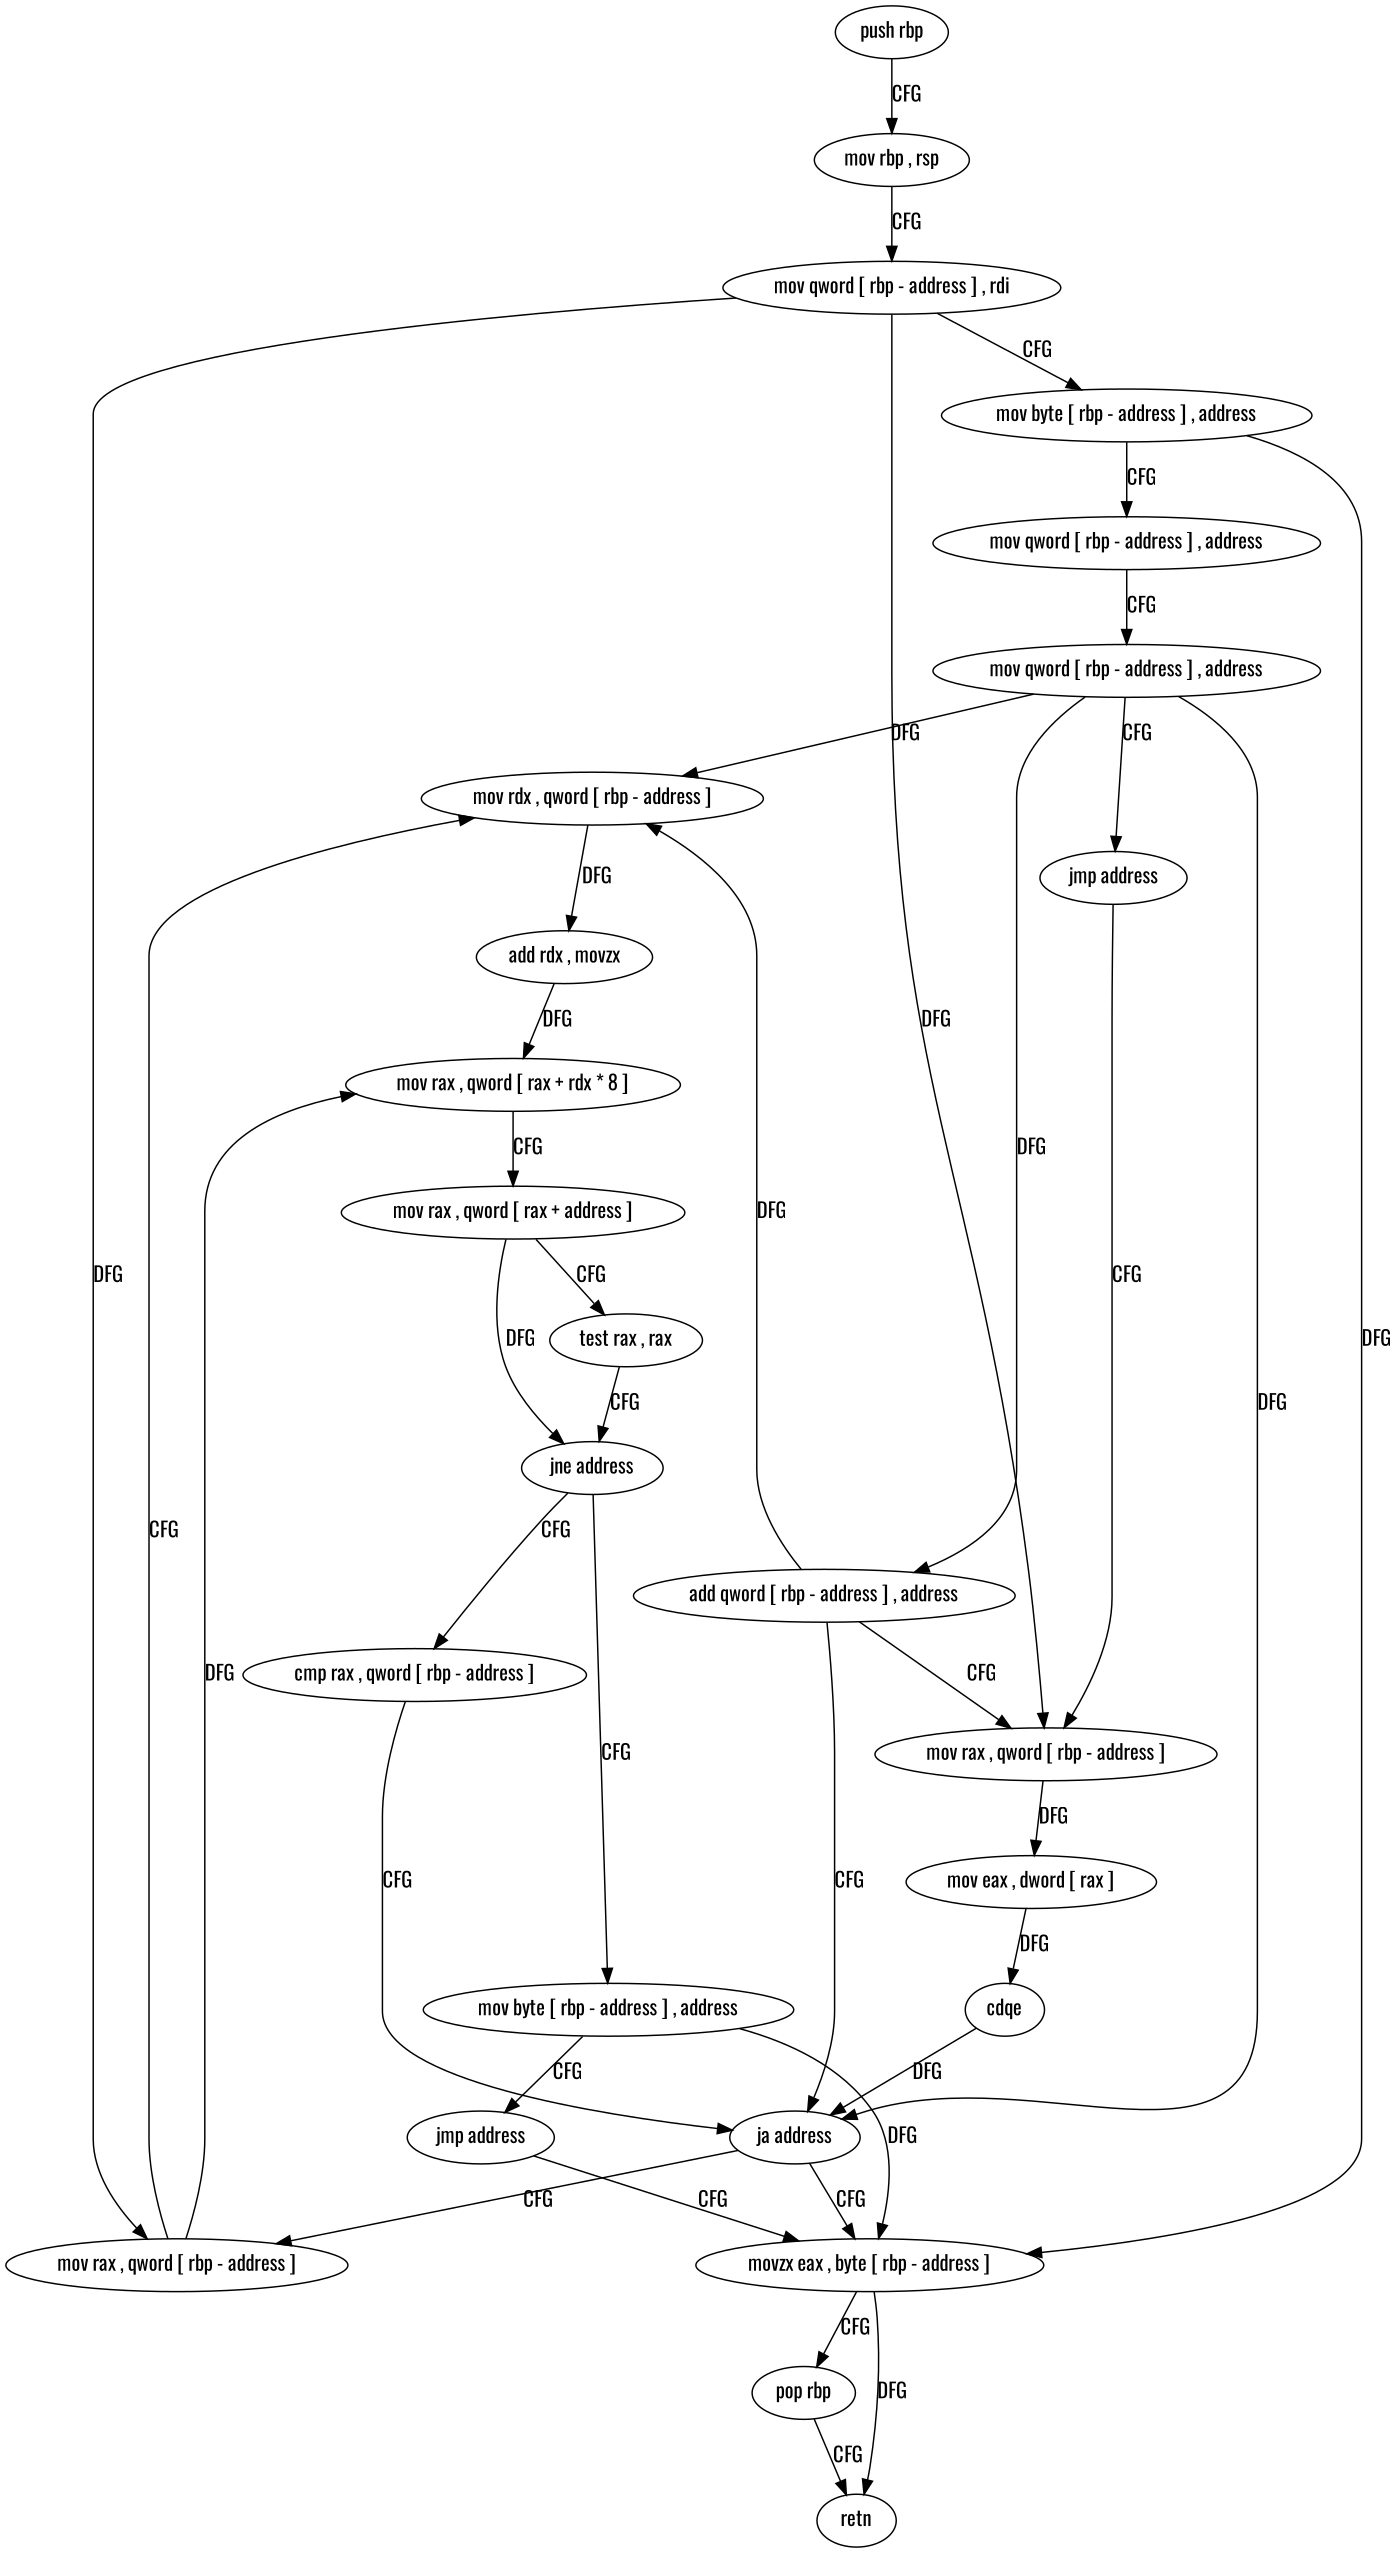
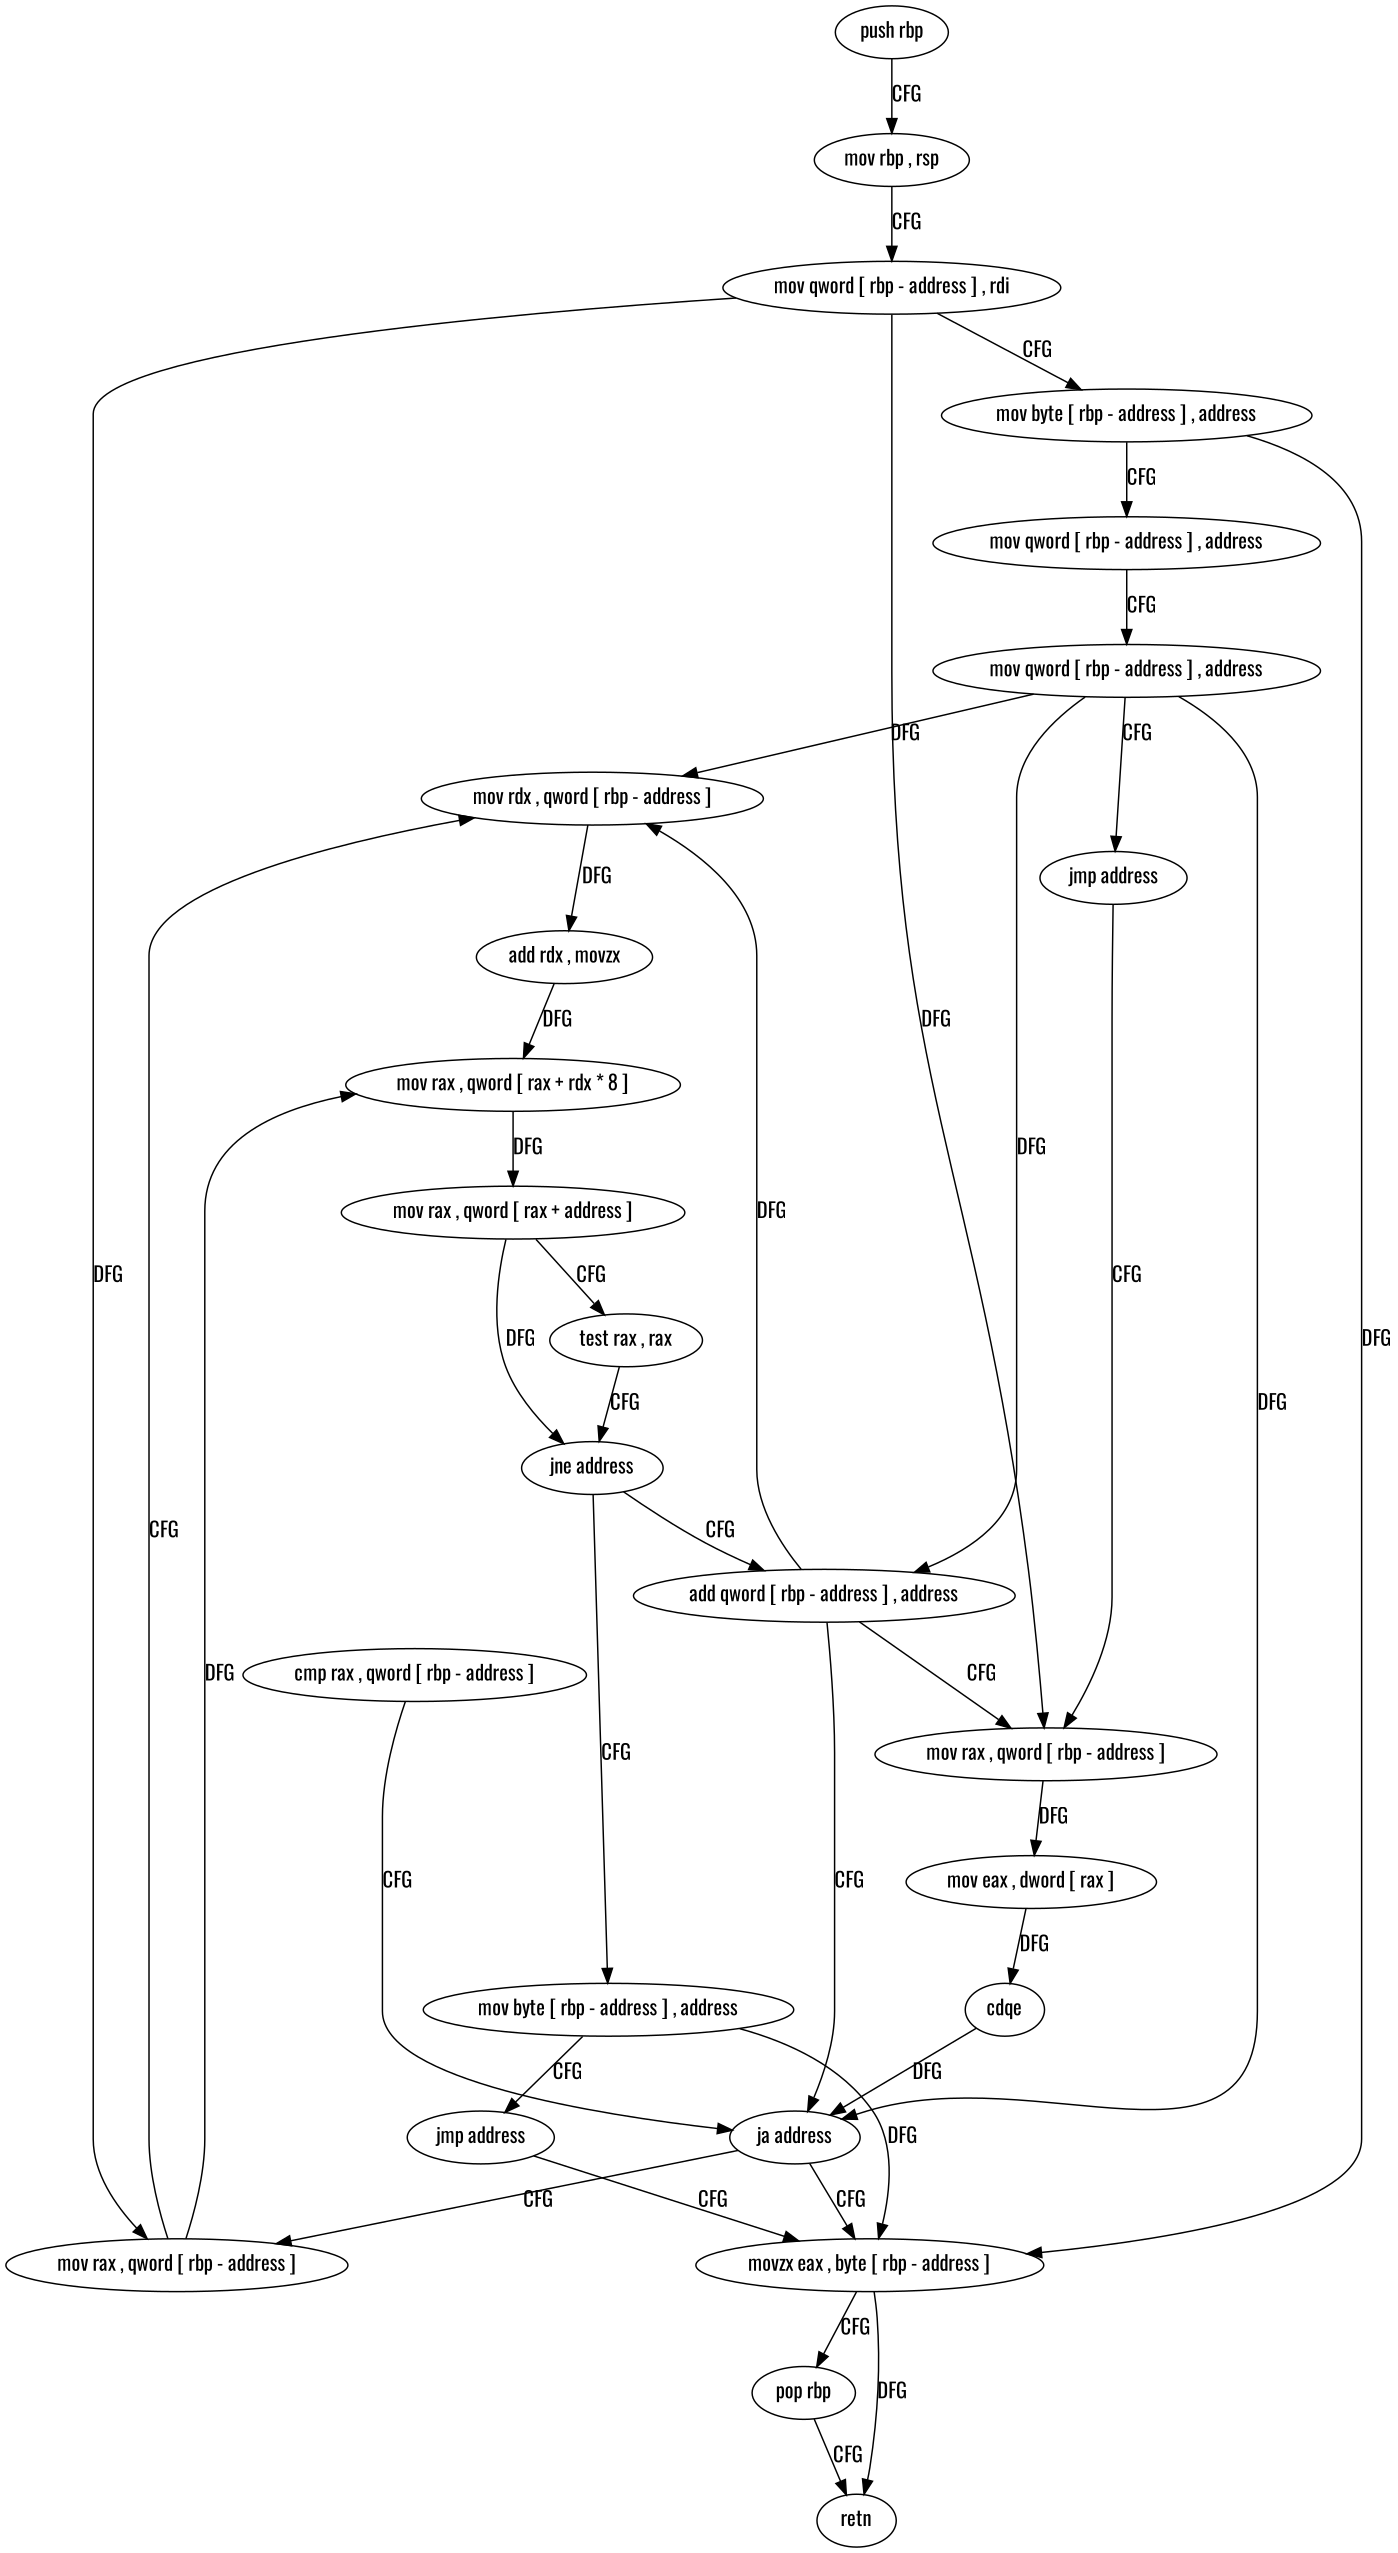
(528, 1149) -> (528, 1149)
(504, 1563) -> (685, 1532)
